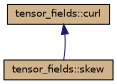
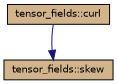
(65, 47) -> (52, 37)
